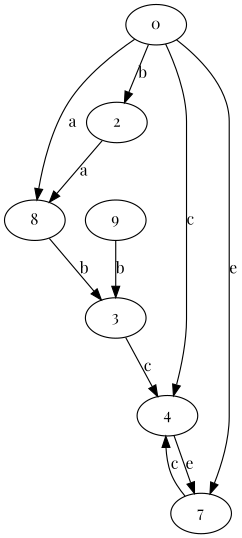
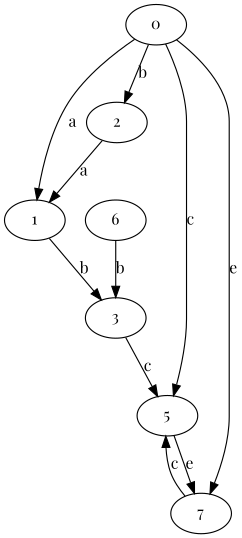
(35, 220) -> (35, 220)
(116, 220) -> (116, 220)
(167, 416) -> (167, 416)
